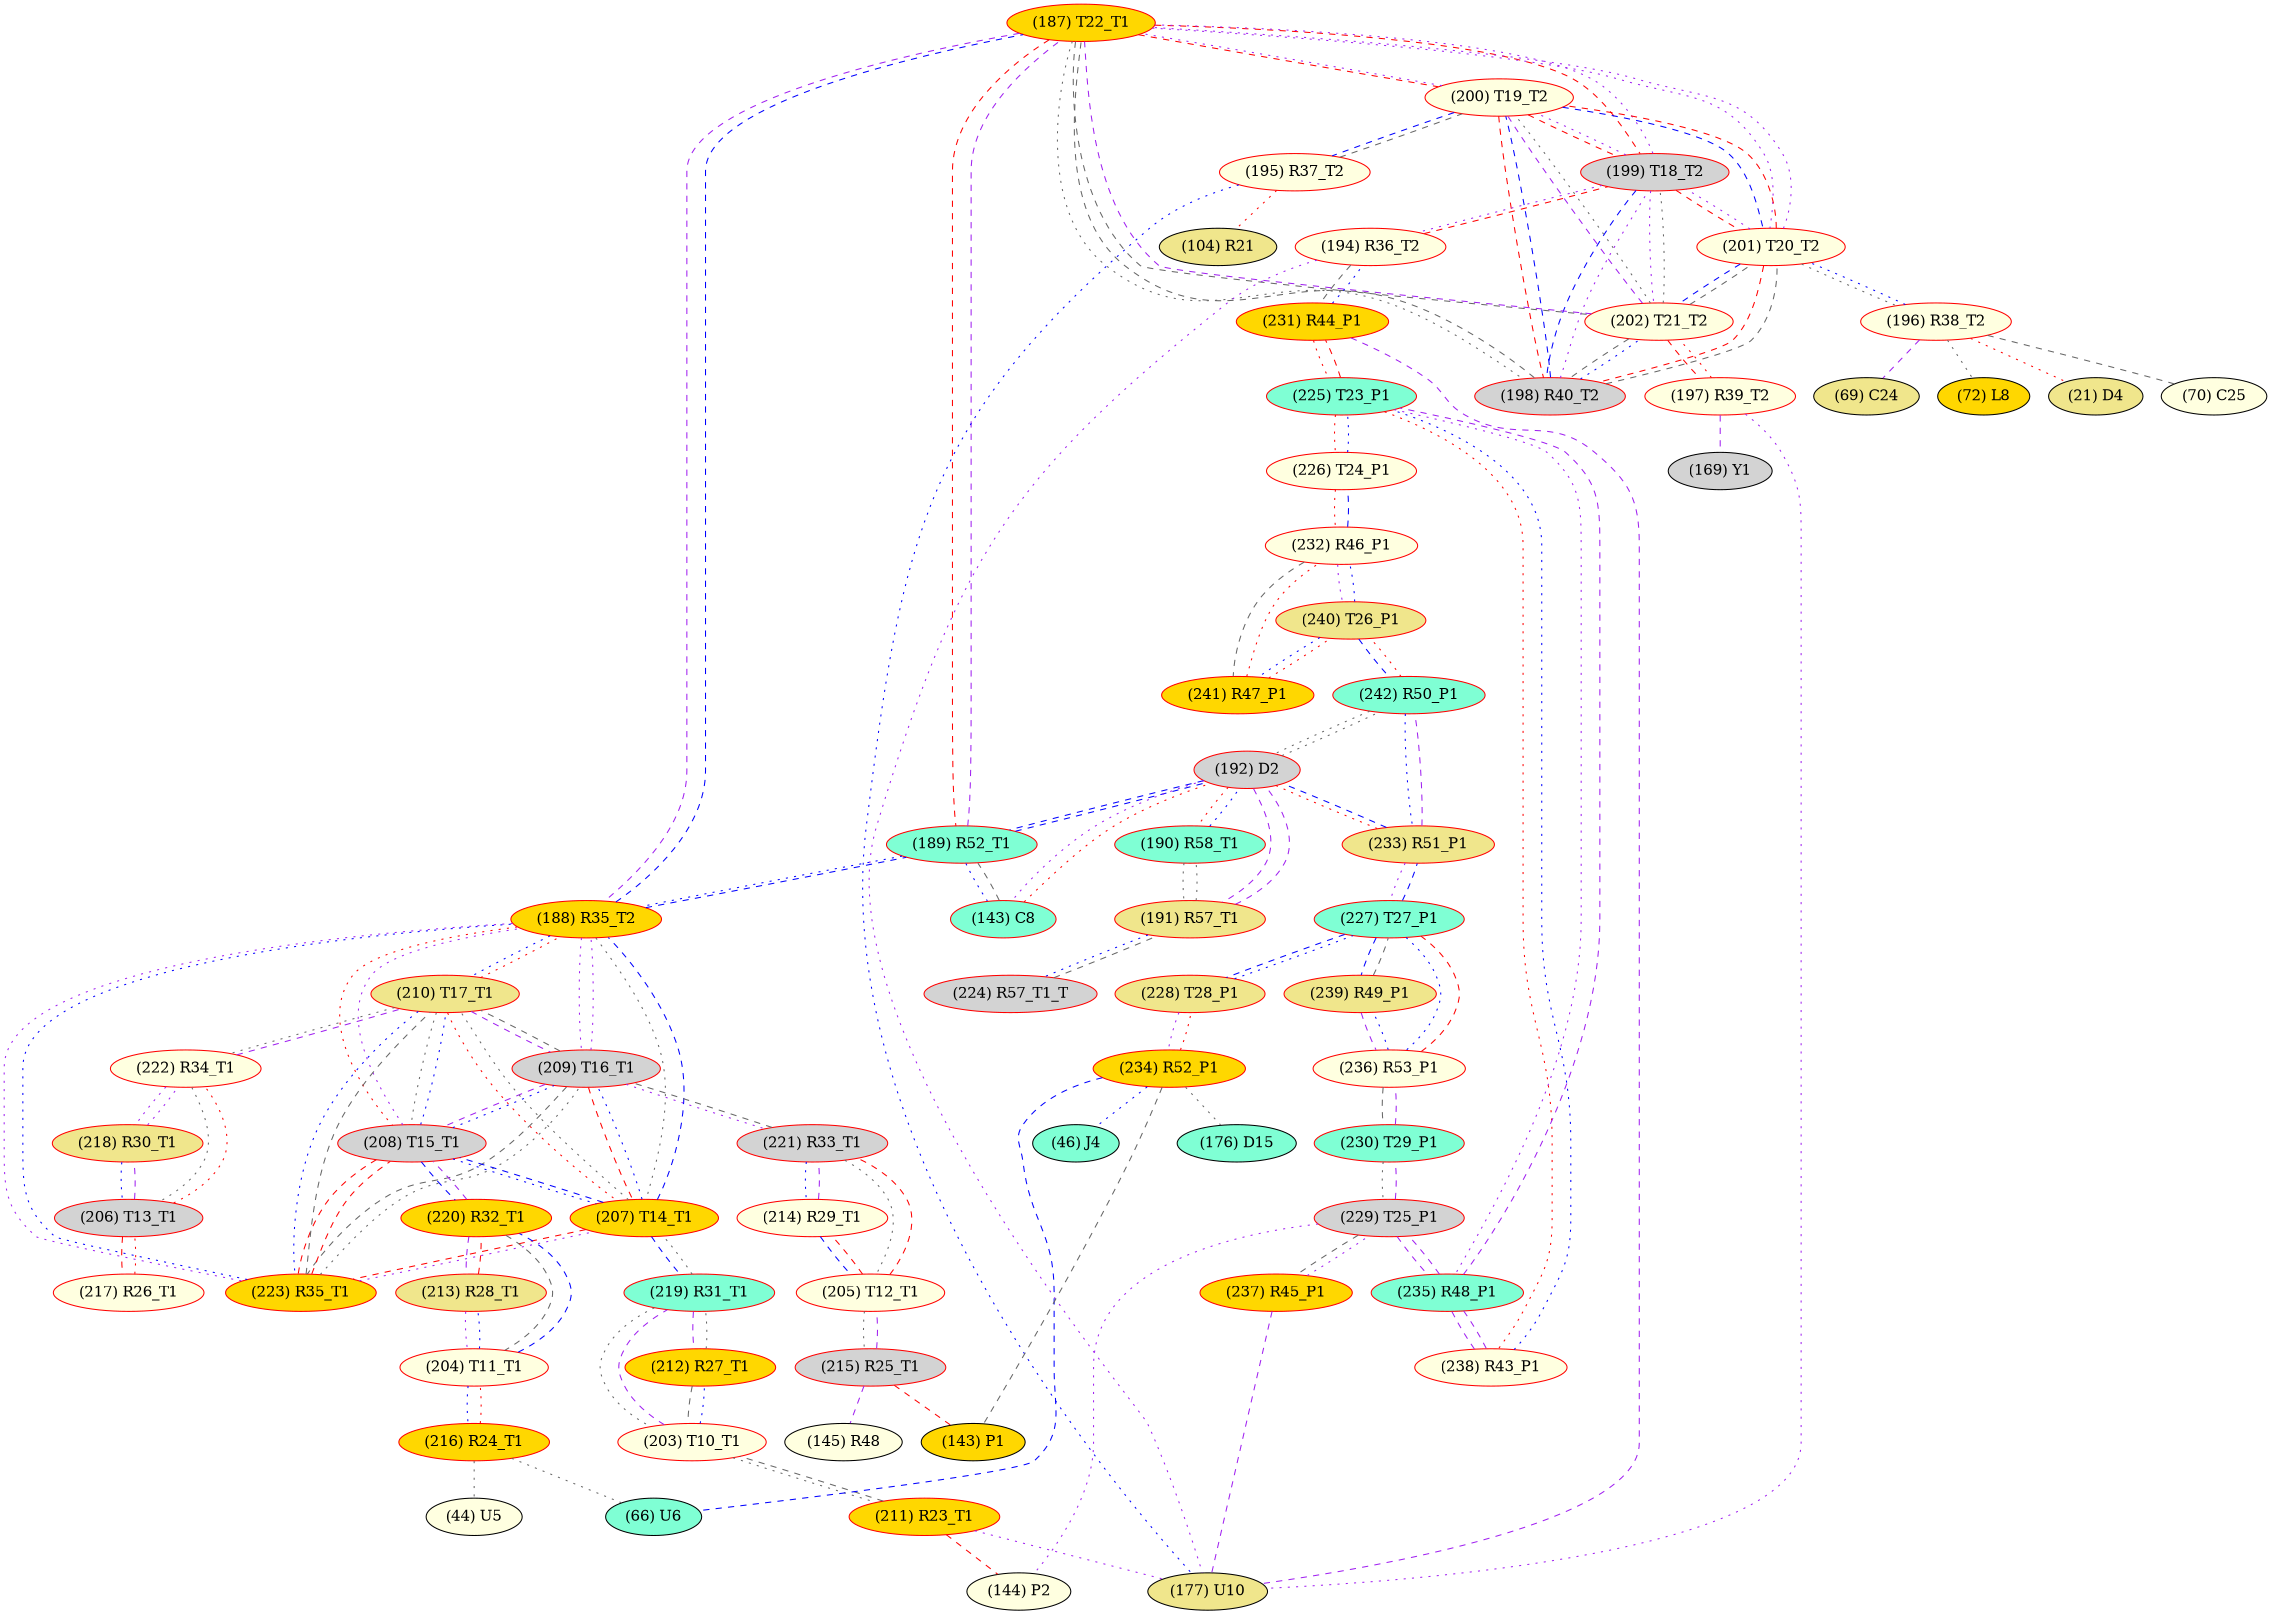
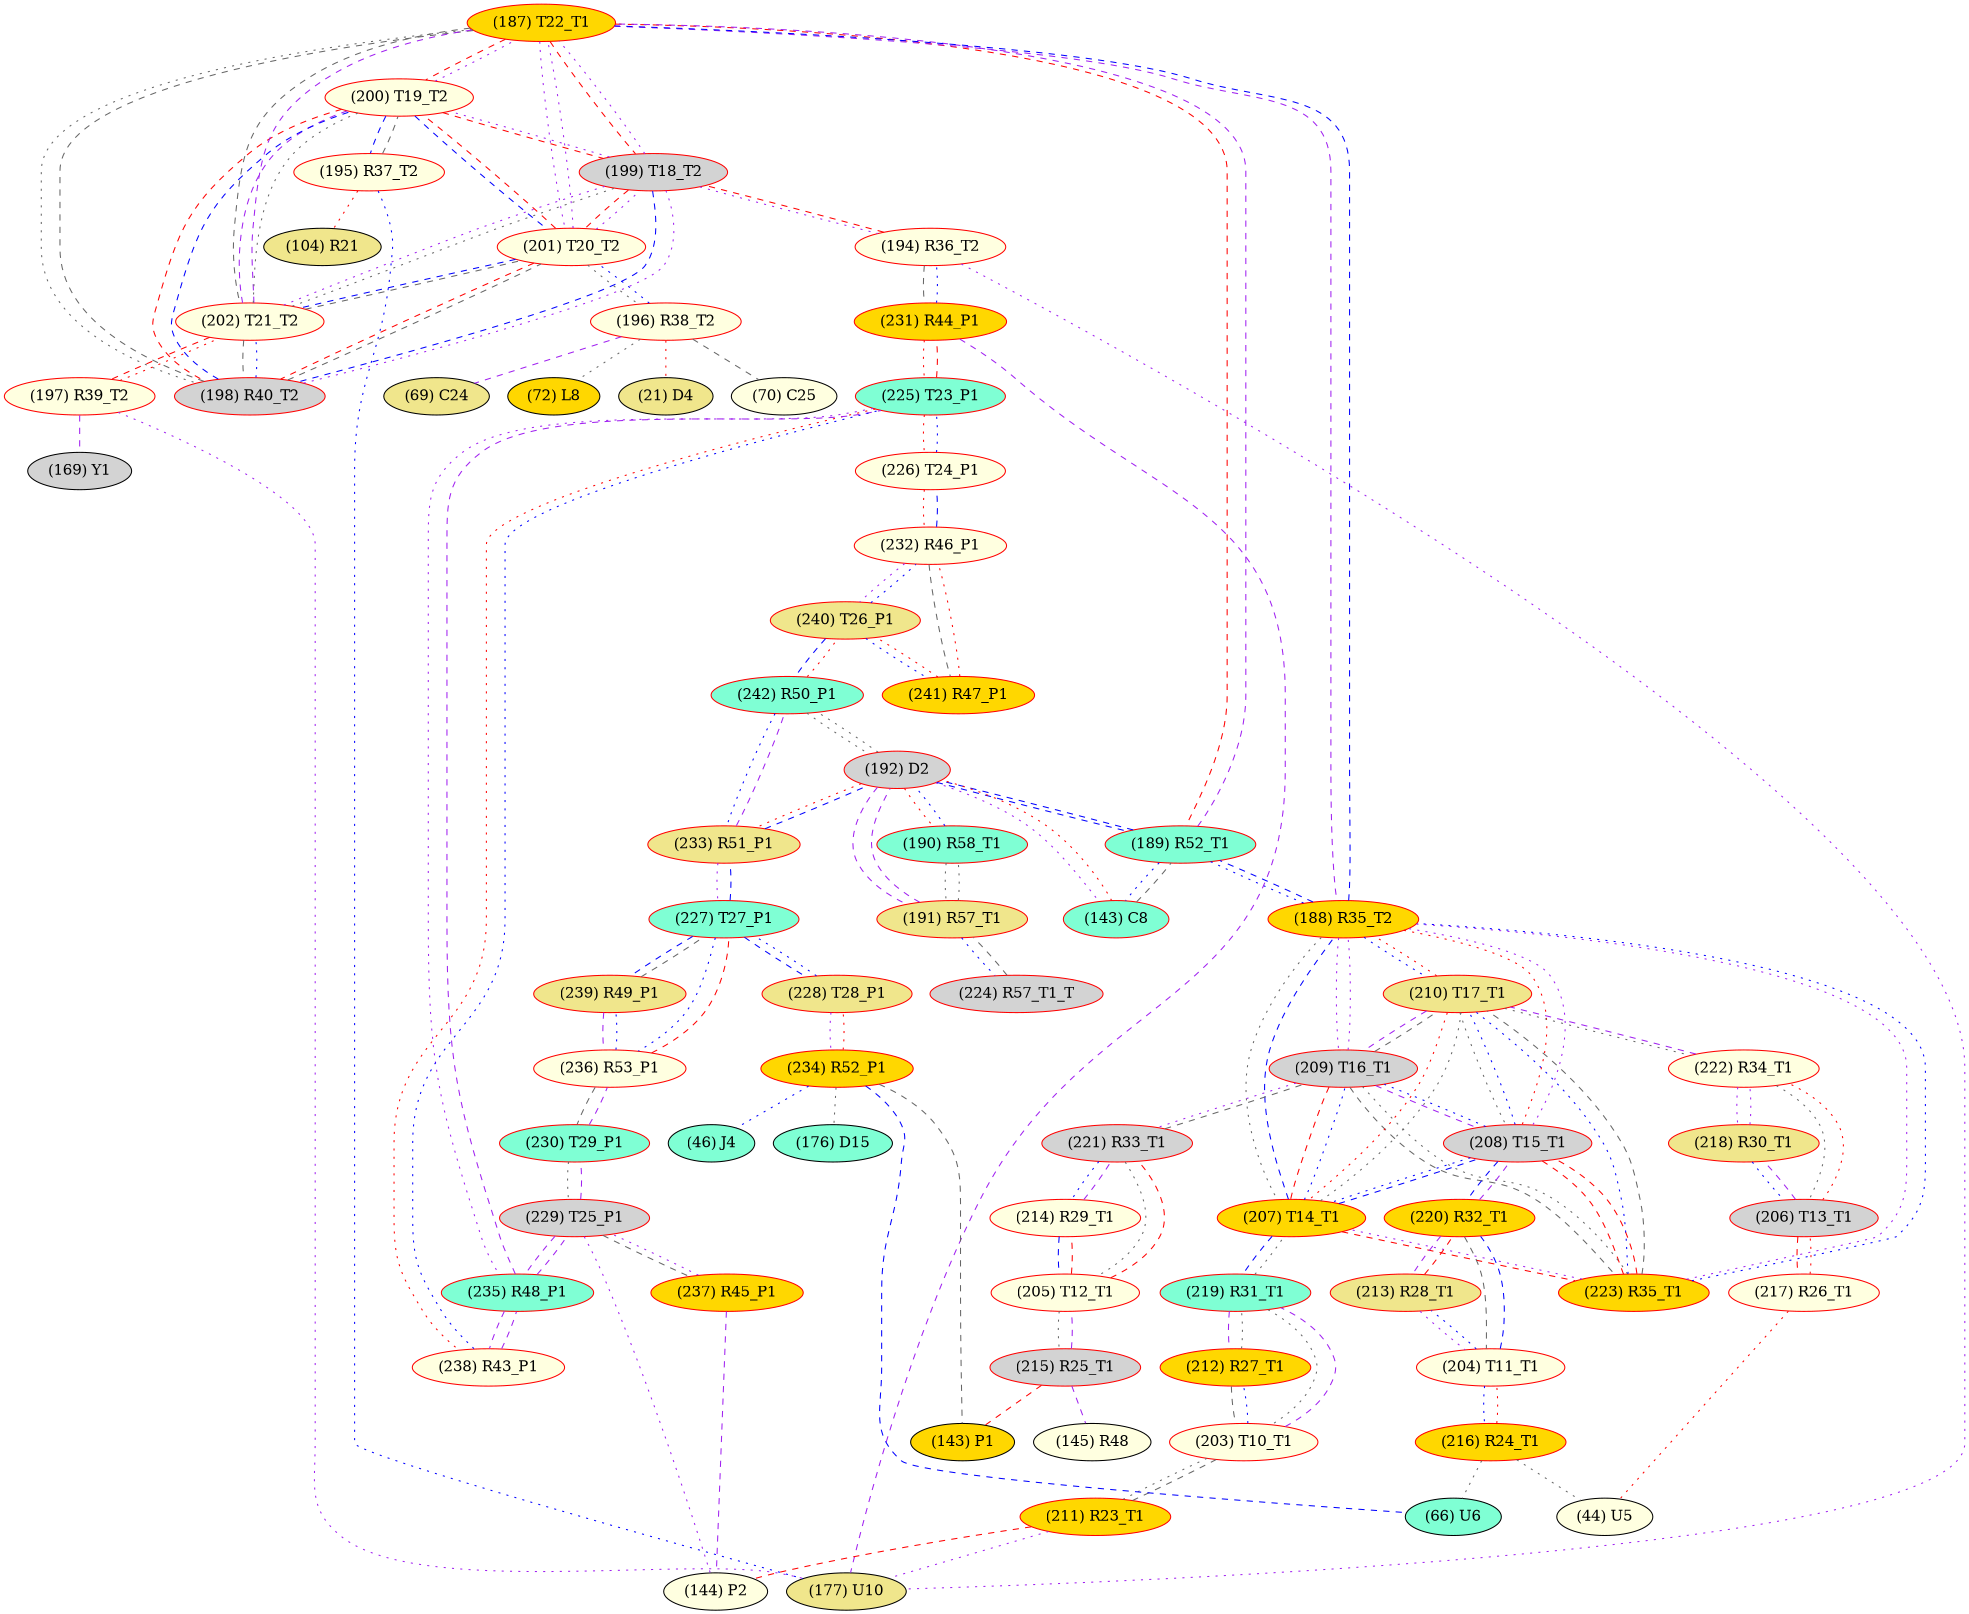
none -> (1704, 1405)
(1242, 1442) -> (721, 1442)
